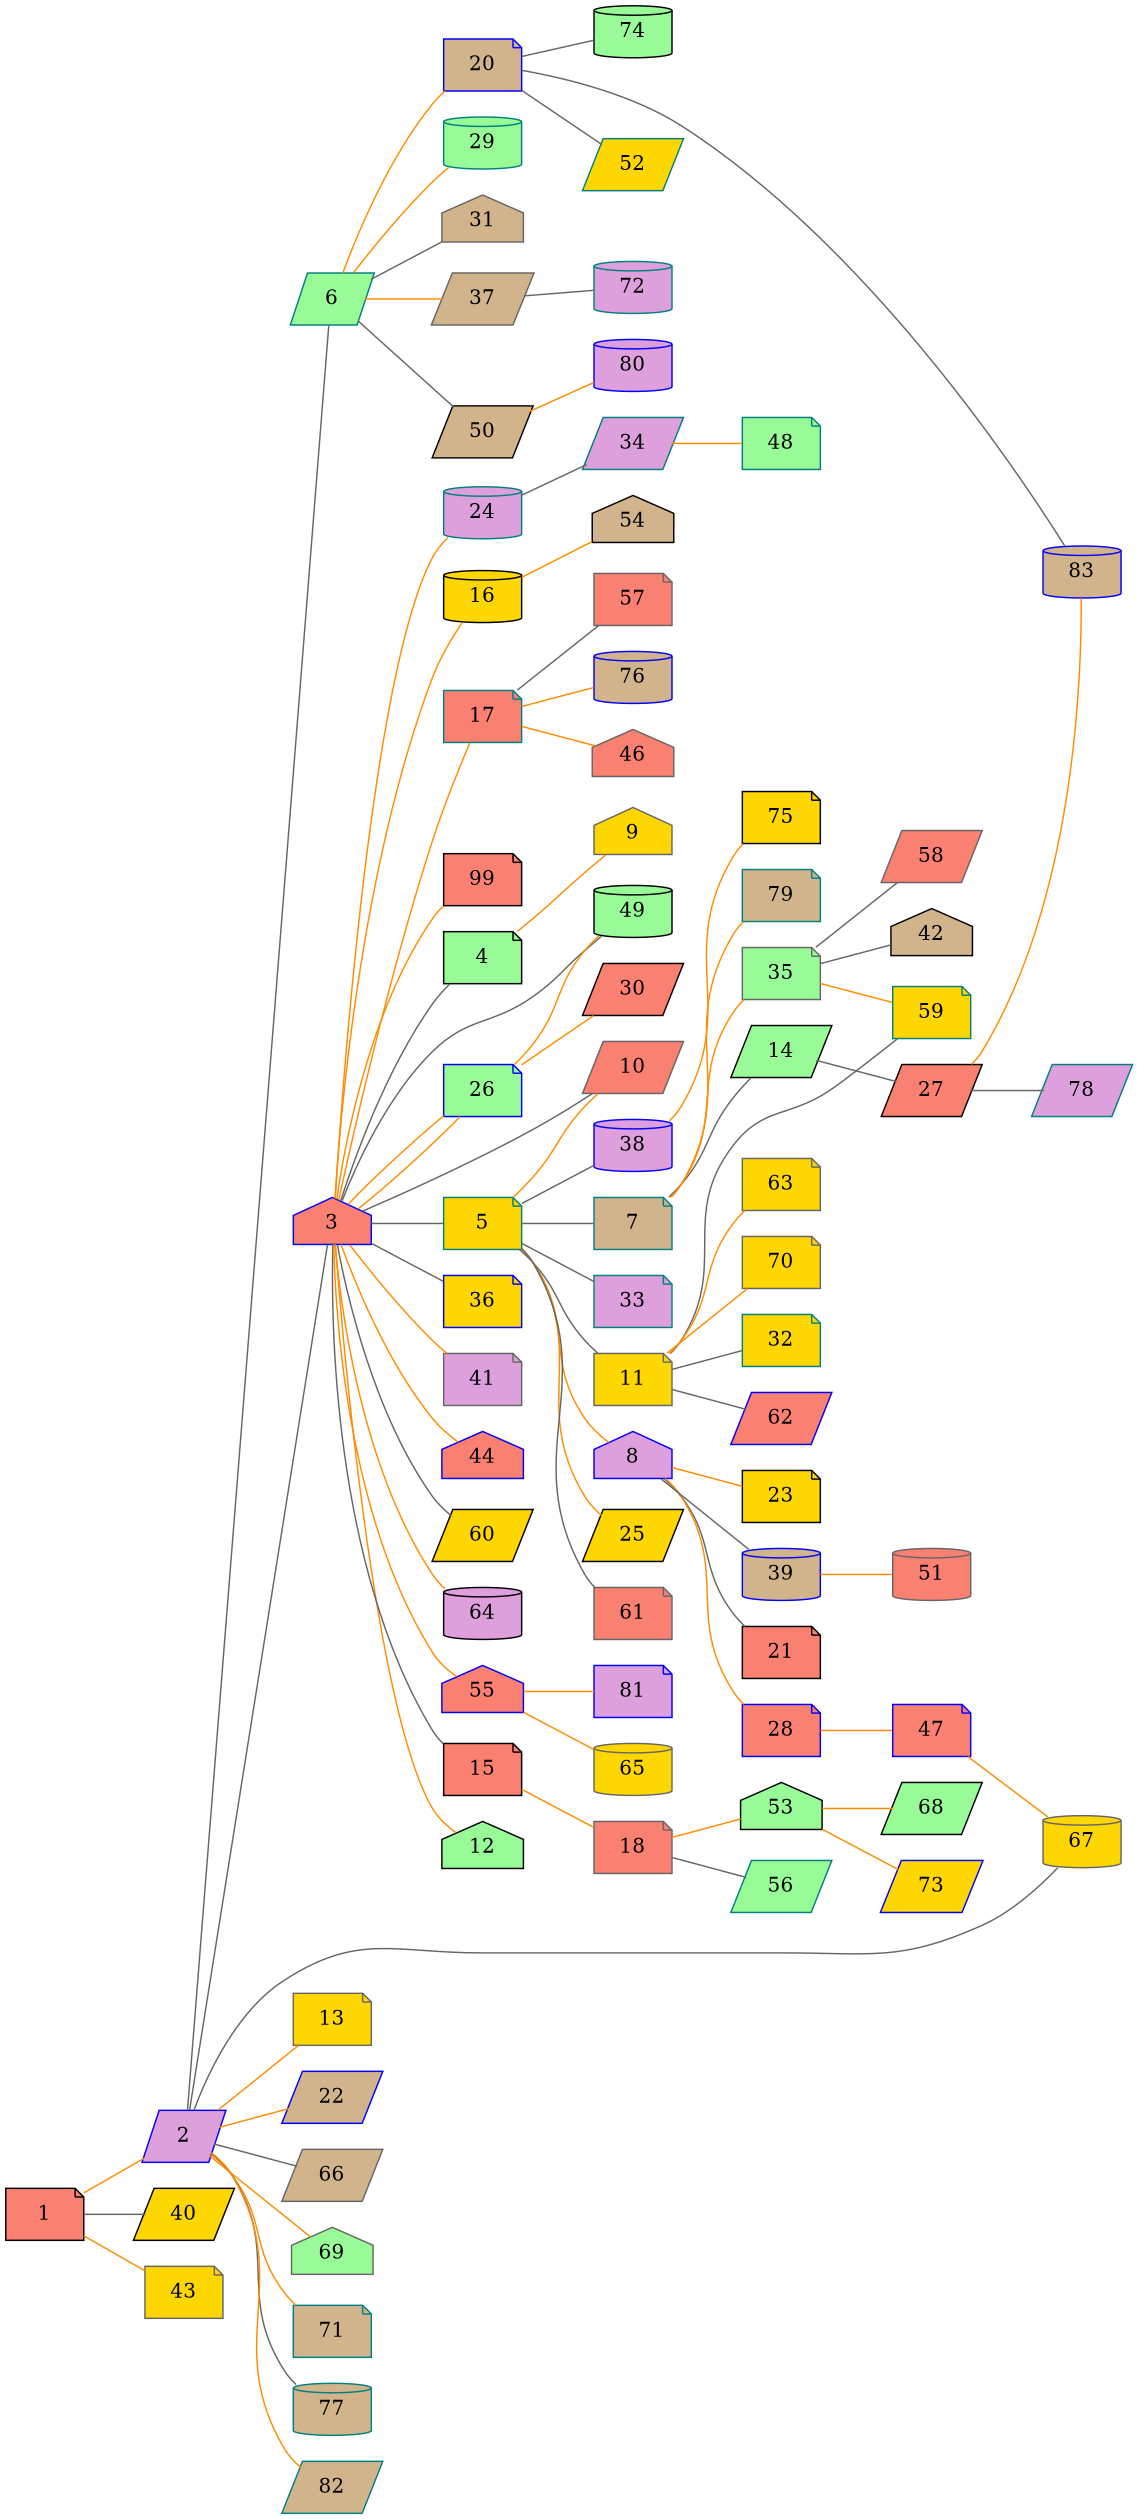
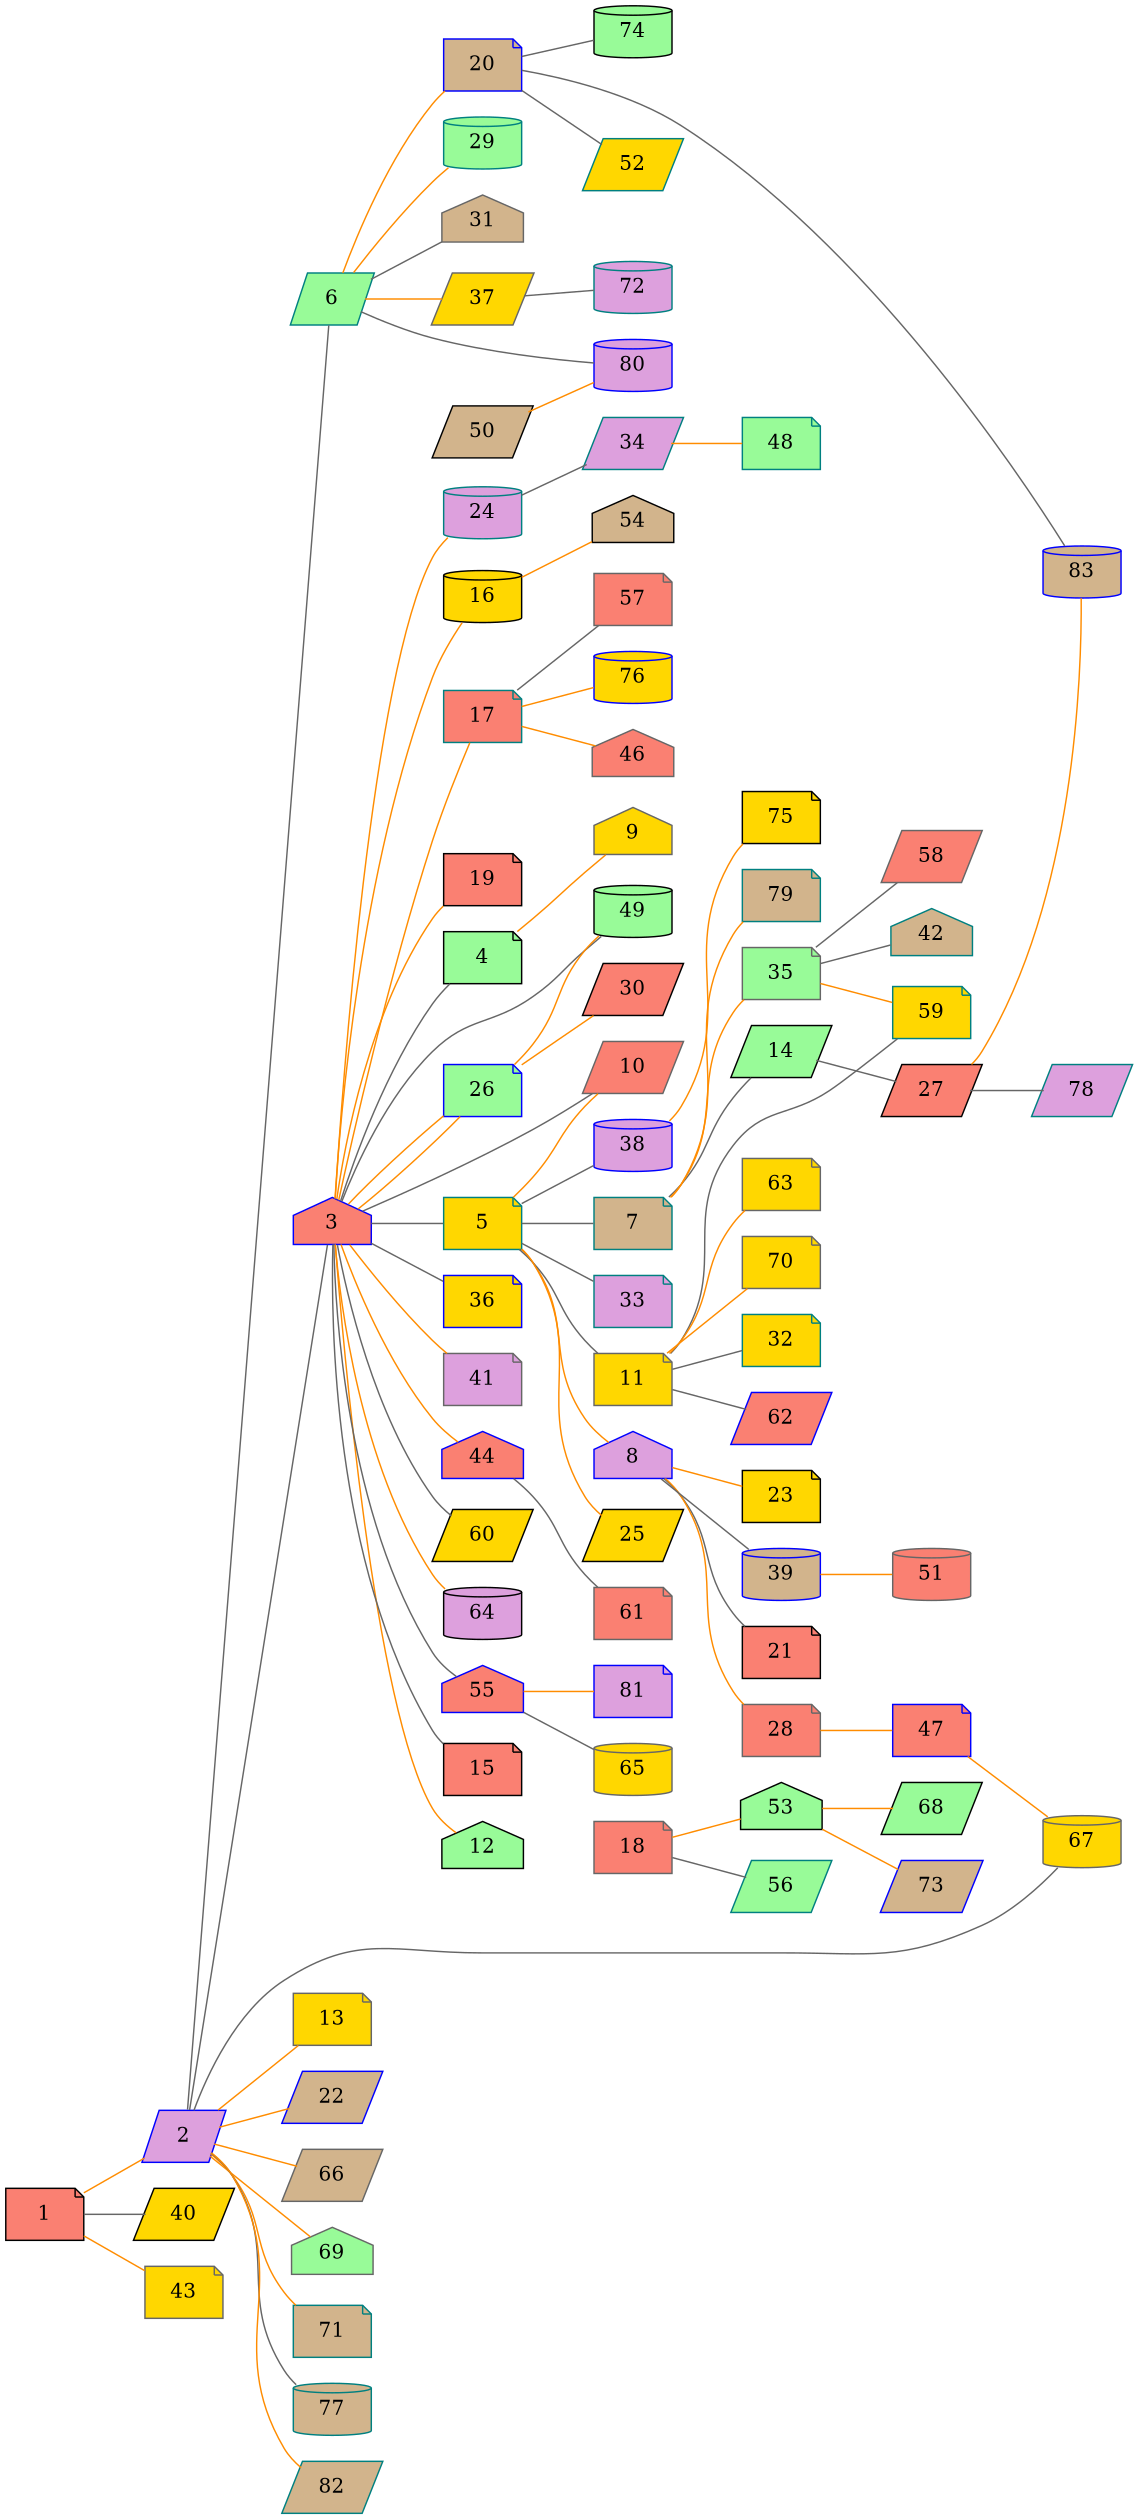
(483, 299) -> (483, 299)
(406, 364) -> (475, 347)
(633, 677) -> (633, 677)
(483, 880) -> (483, 880)
(932, 935) -> (932, 935)
(556, 1453) -> (557, 1532)
(374, 1516) -> (374, 1516)
(781, 1730) -> (781, 1730)
(559, 1731) -> (559, 1731)
(558, 1808) -> none
(932, 1886) -> (932, 1886)
(256, 2155) -> (256, 2155)
